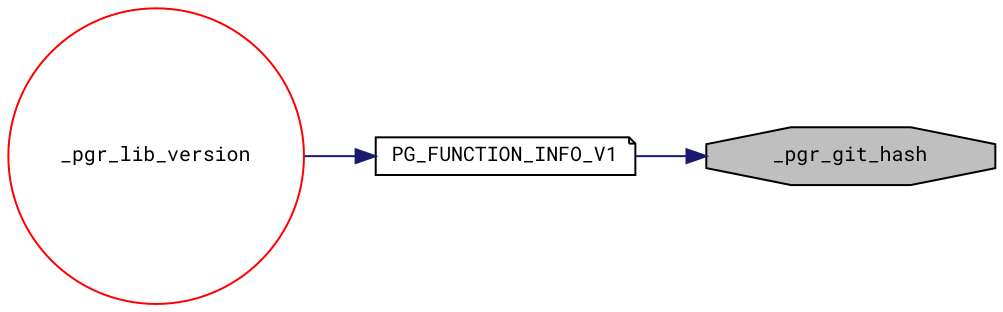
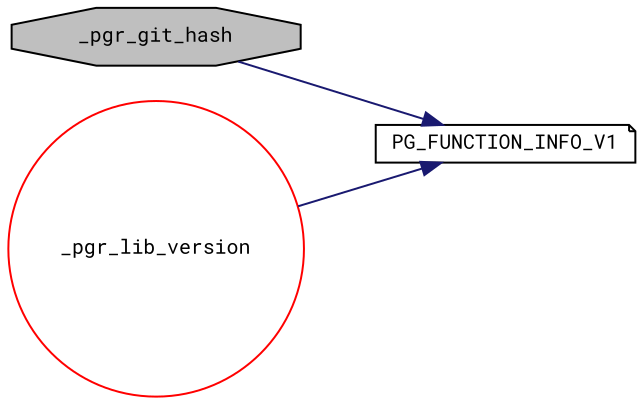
(661, 156) -> (331, 90)
